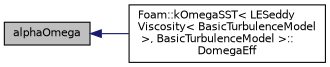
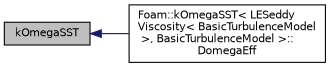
(47, 34) -> (47, 34)
